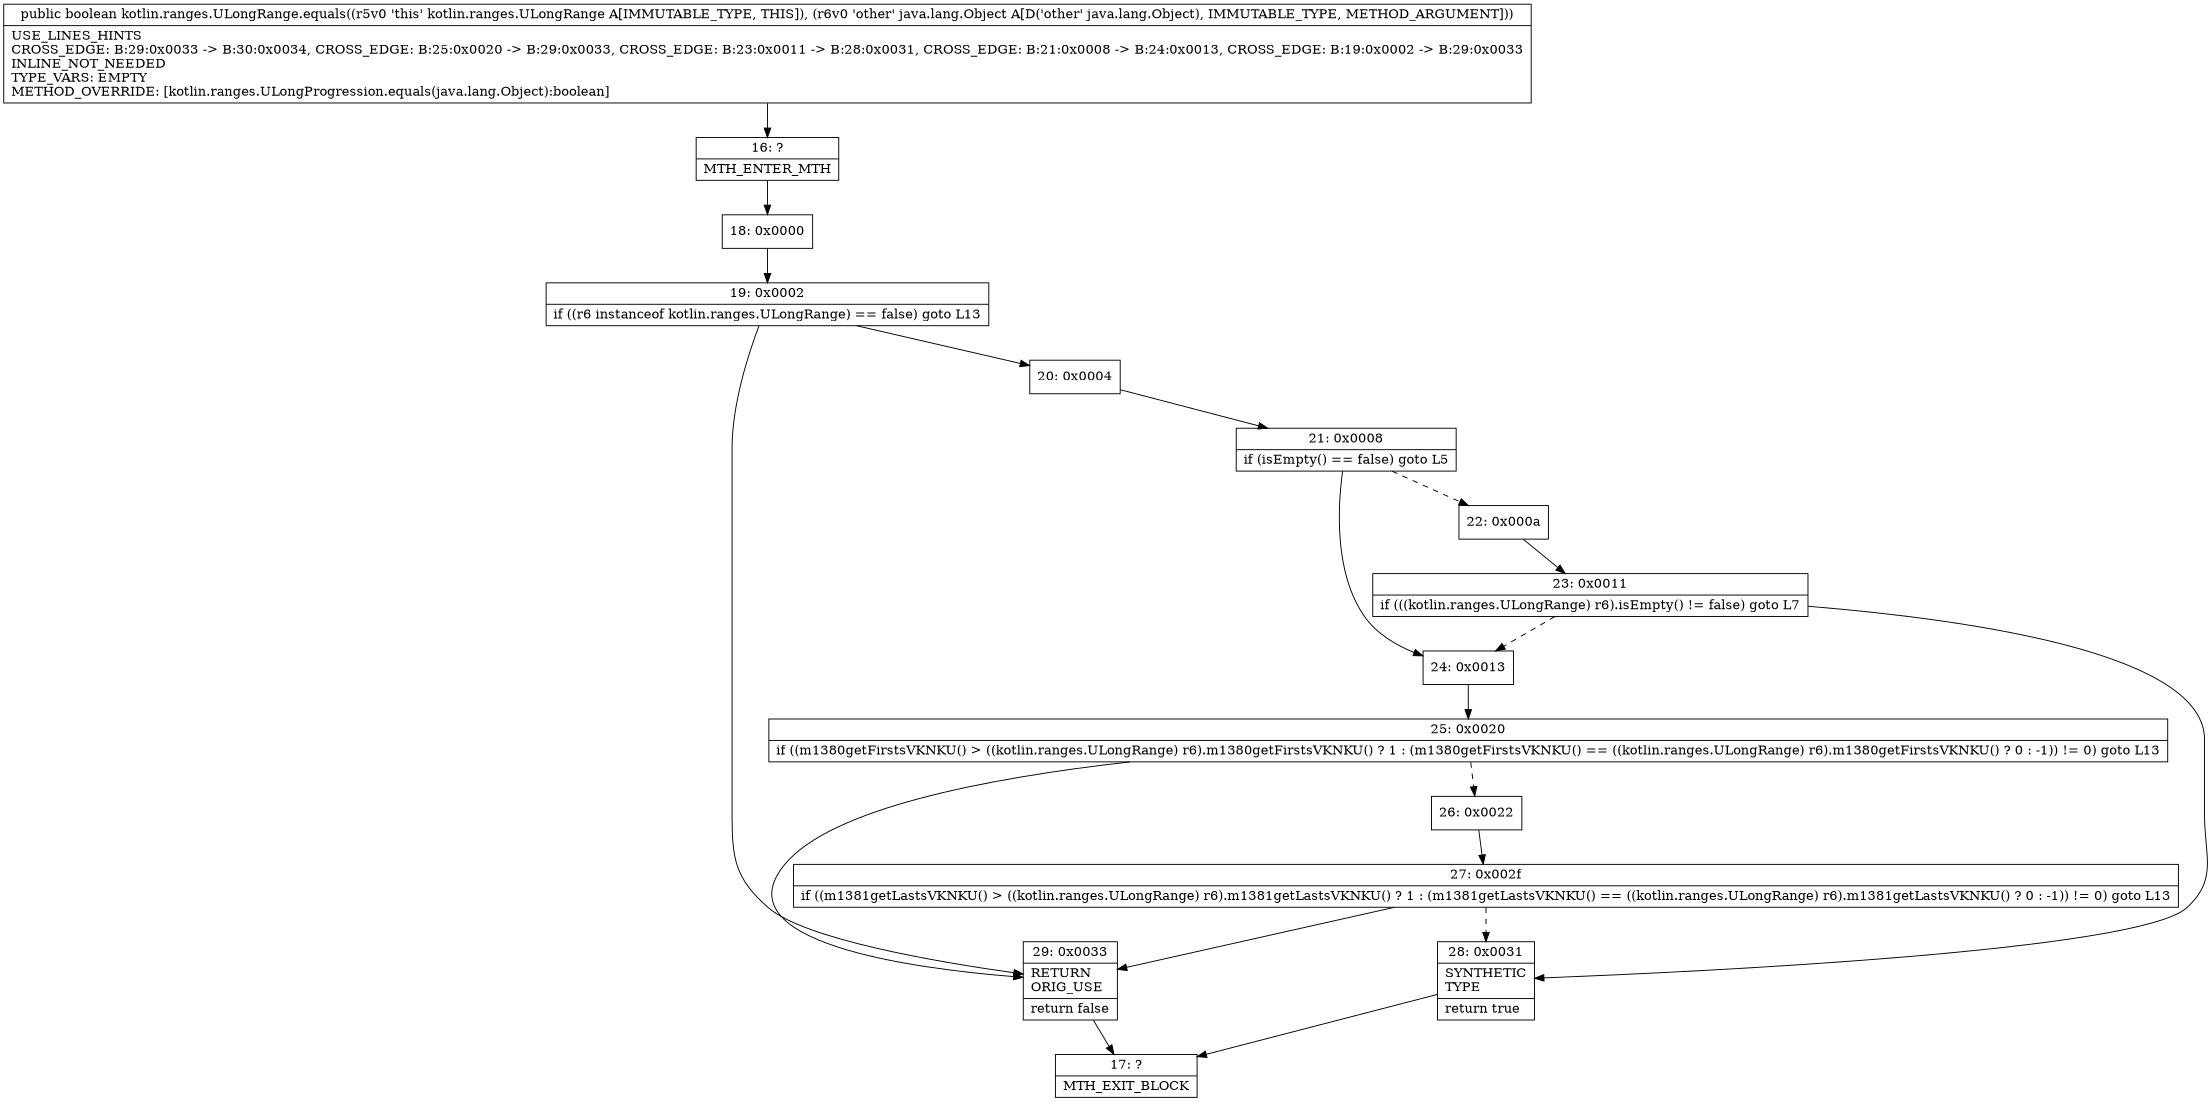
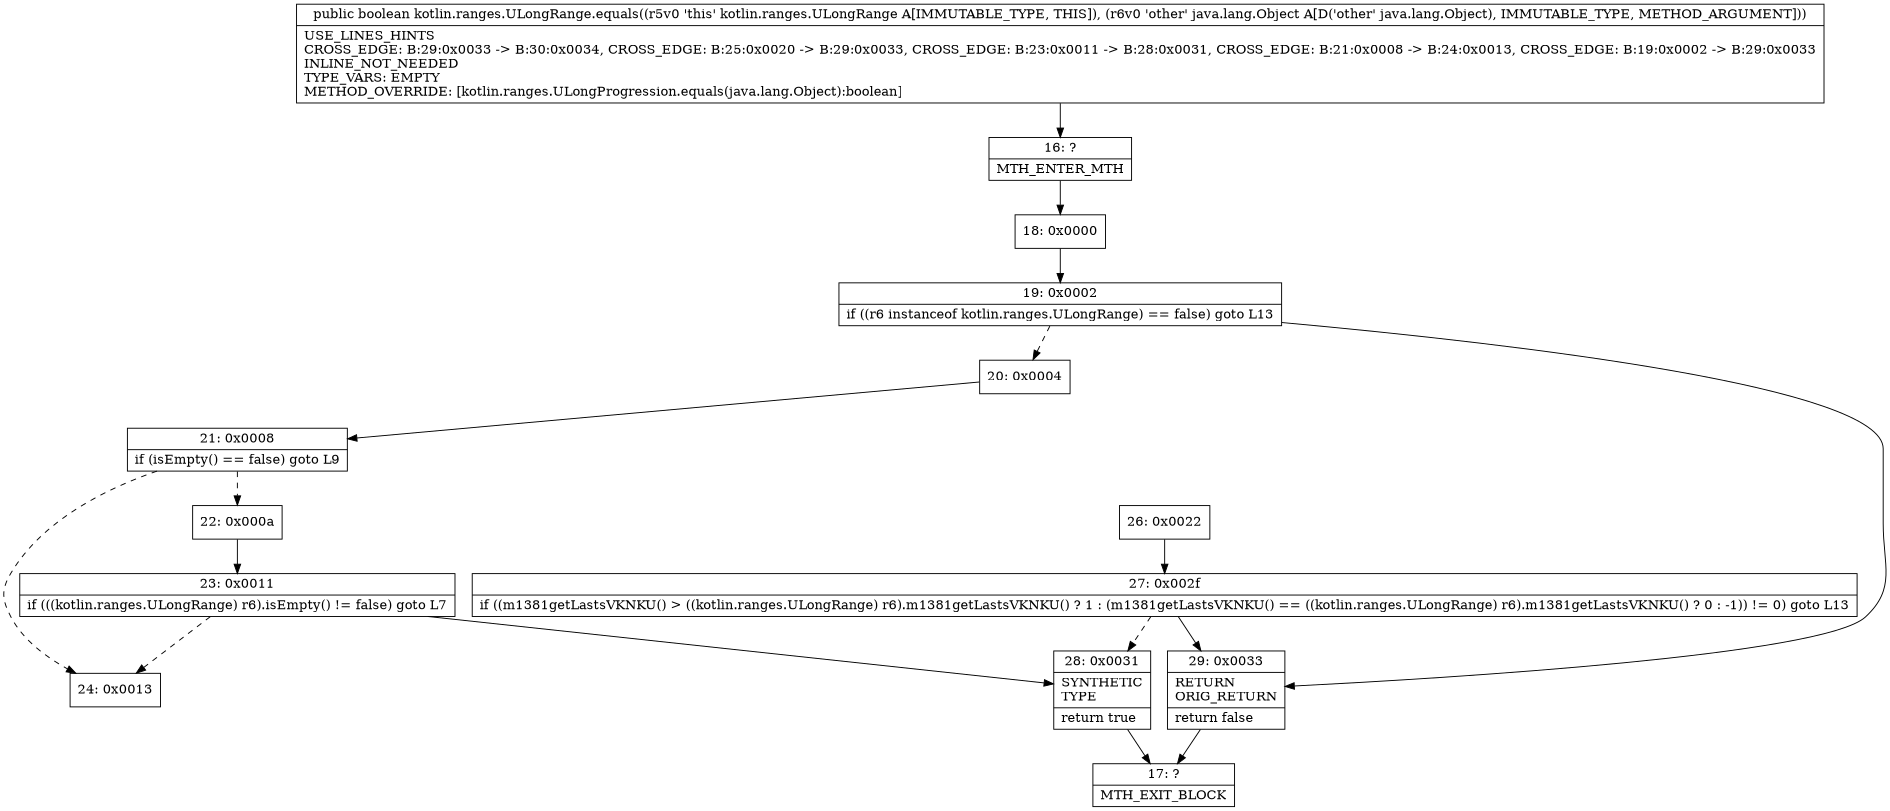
(938, 345) -> (1044, 339)
(1346, 460) -> (237, 460)
(1347, 577) -> (28, 550)
(1468, 740) -> none
(1067, 987) -> (1226, 697)
